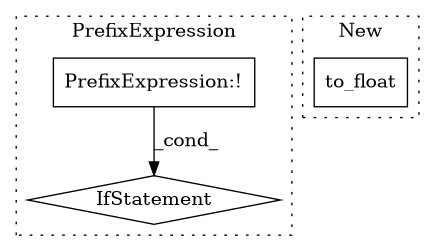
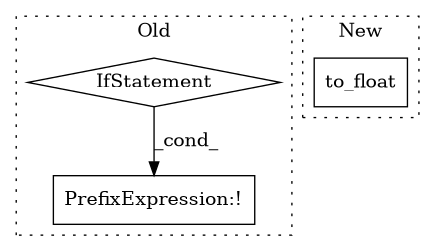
(154, 32) -> (154, 32)
(154, 134) -> (154, 134)
